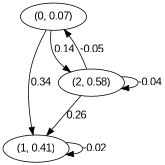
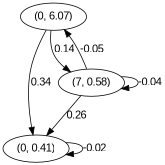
(53, 17) -> (53, 17)
(91, 83) -> (91, 83)
(36, 149) -> (36, 149)
